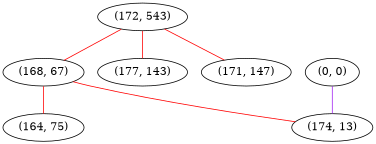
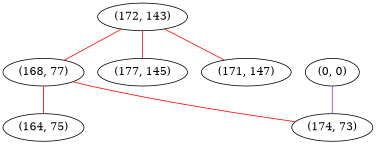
(143, 17) -> (143, 17)
(44, 72) -> (44, 72)
(143, 72) -> (143, 72)
(332, 127) -> (332, 127)
